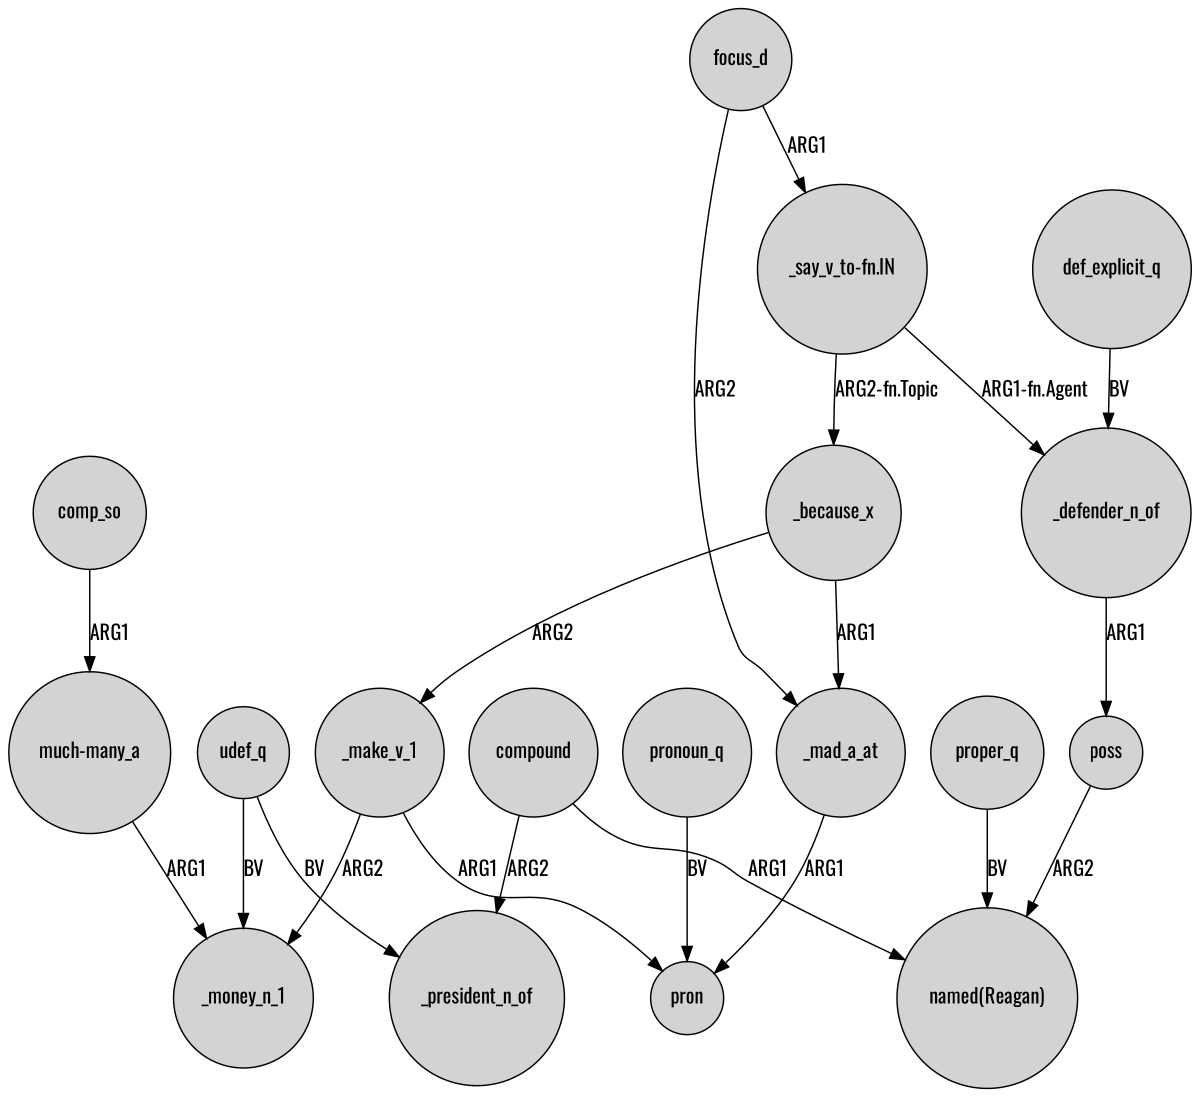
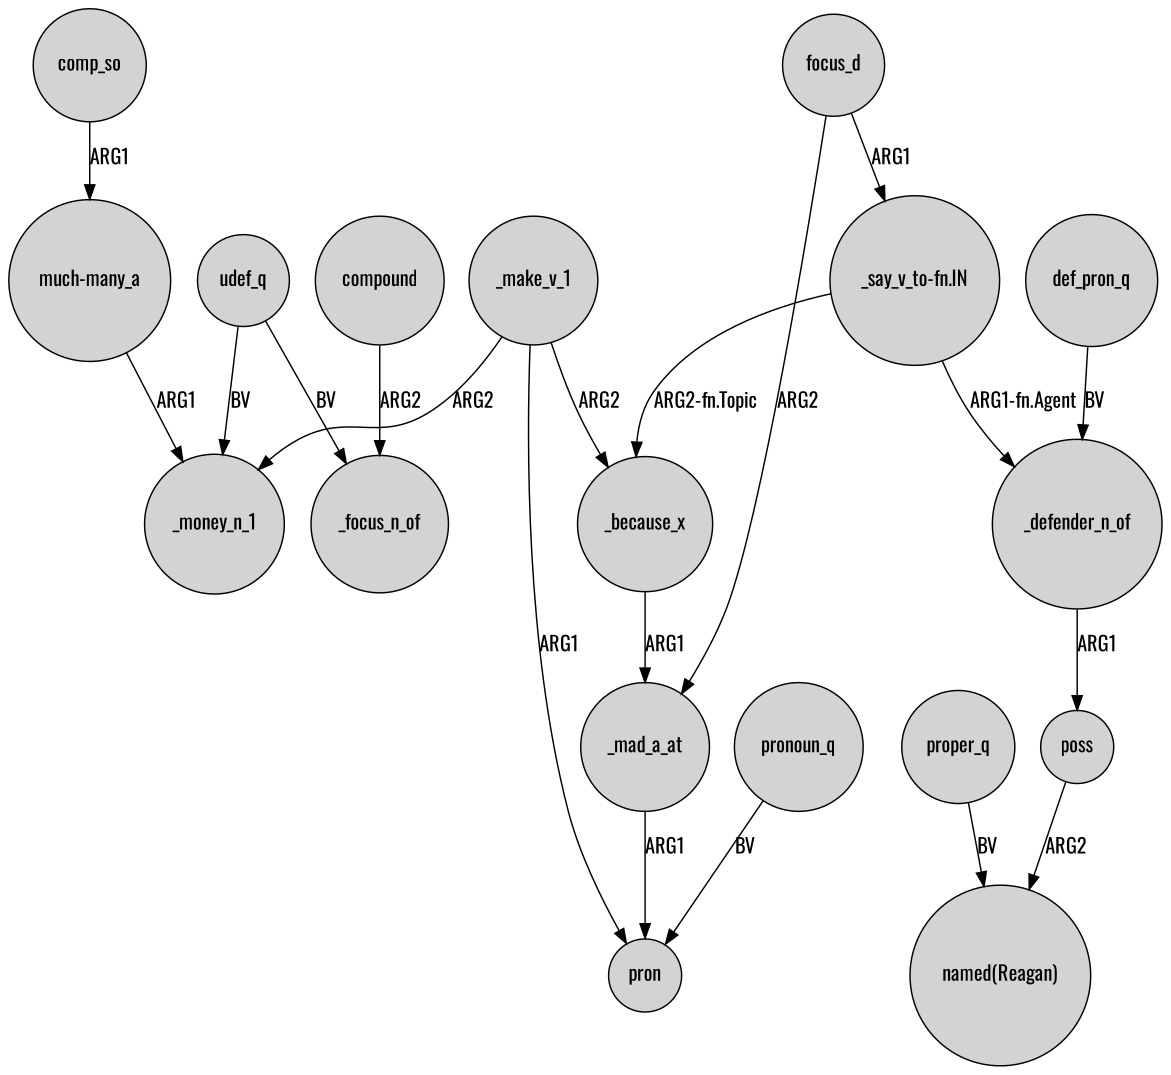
(1112, 269) -> (1092, 281)
(592, 598) -> (573, 400)
(733, 872) -> none
(477, 998) -> (380, 524)
